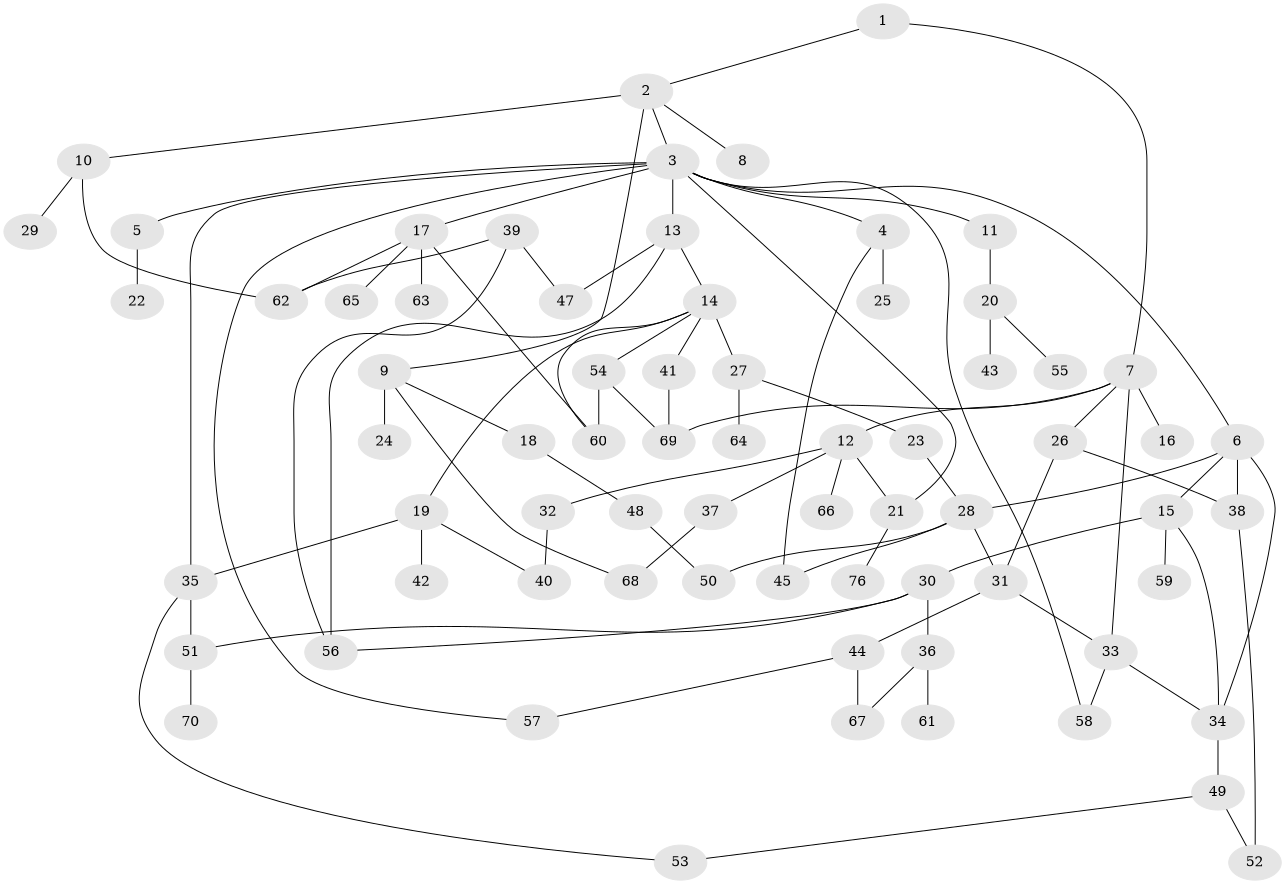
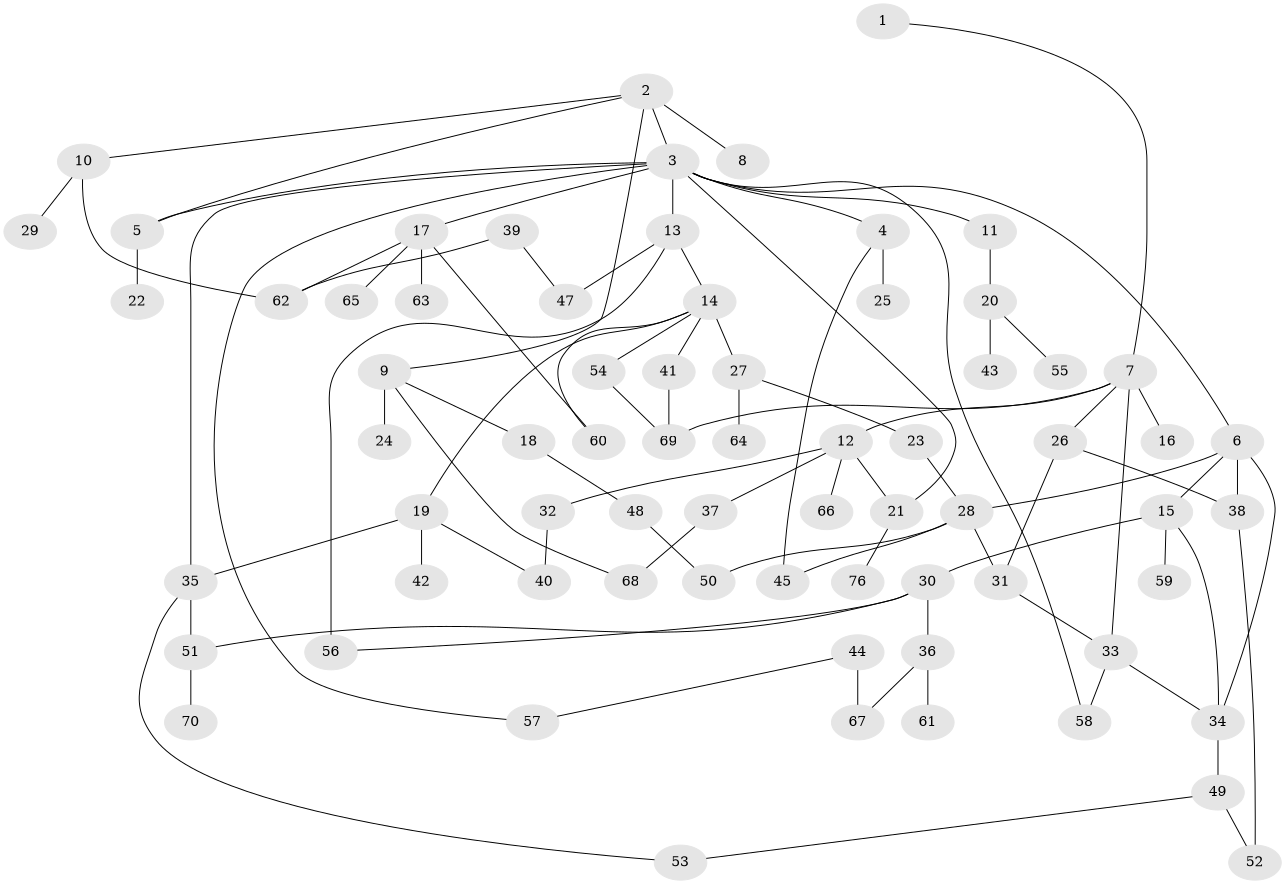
(765, 57) -> (388, 153)
(300, 377) -> none
(599, 407) -> none
(934, 615) -> none
